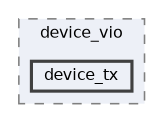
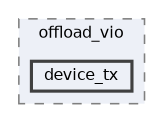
(82, 34) -> (82, 34)
